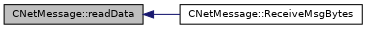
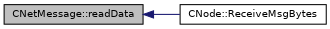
(271, 14) -> (253, 14)
